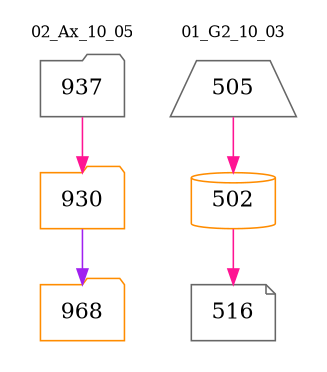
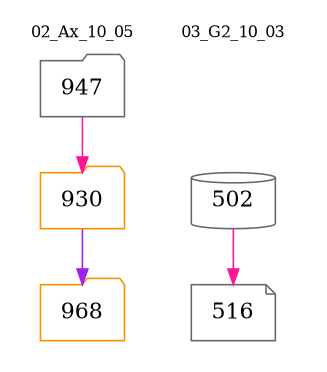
(233, 33) -> (233, 33)
(82, 89) -> (82, 89)
(233, 89) -> none
(233, 201) -> (233, 201)
